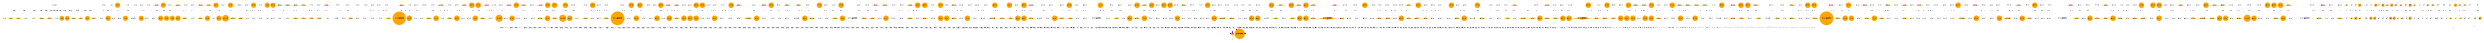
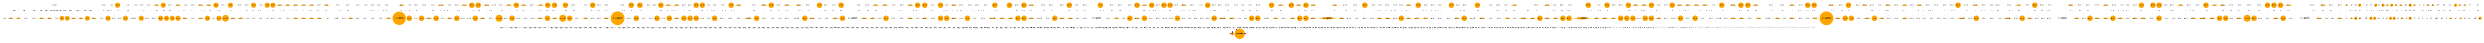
(311, 5) -> (311, 5)
(422, 18) -> (422, 18)
(1999, 18) -> (1999, 18)
